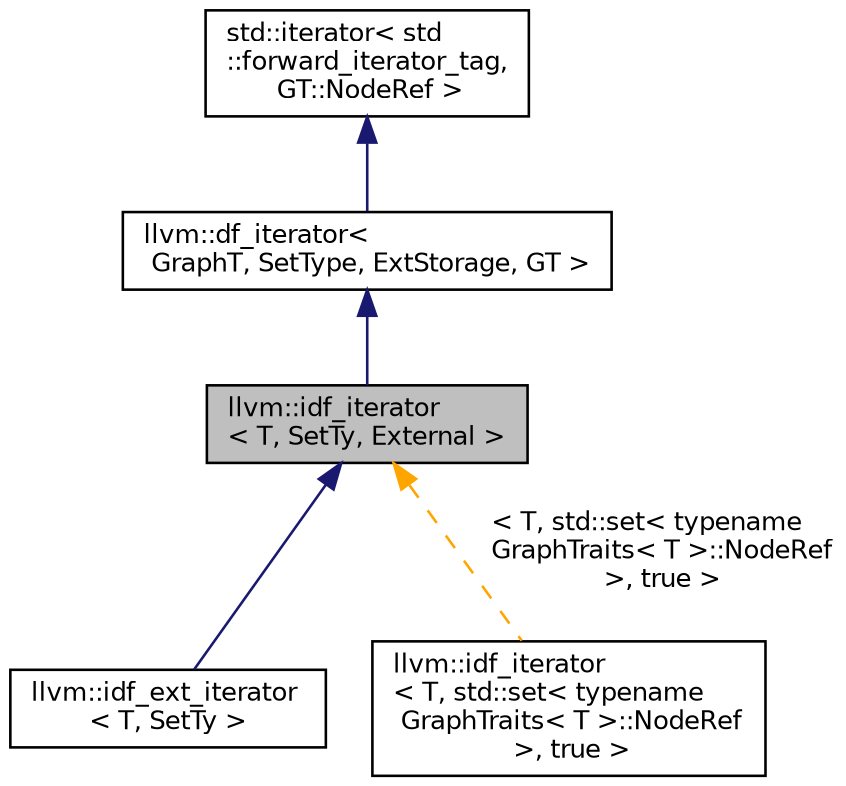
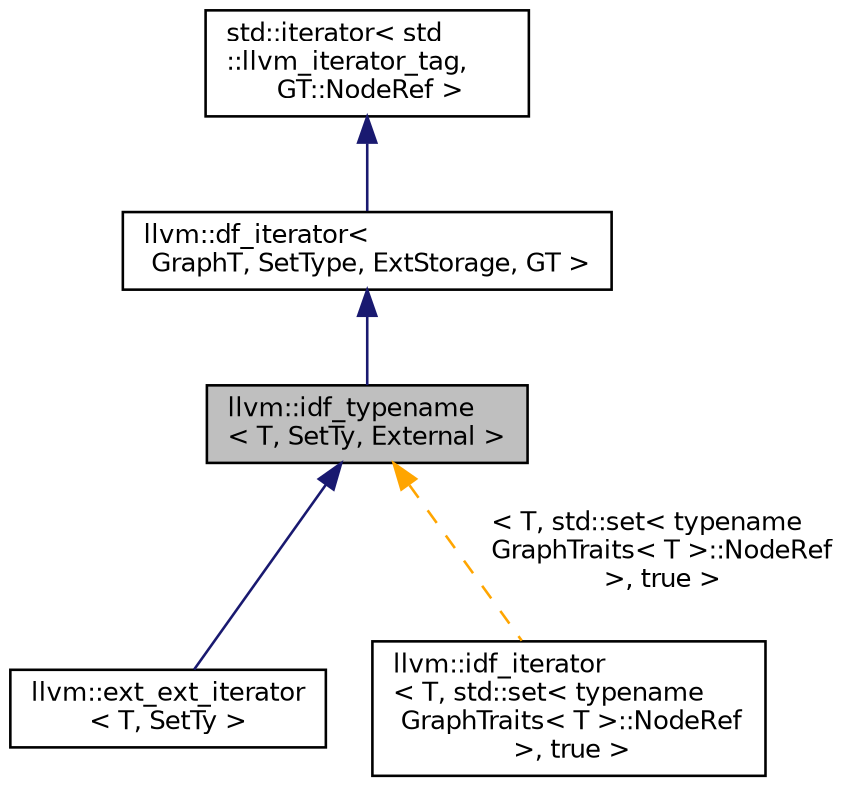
(367, 63) -> (367, 63)
(367, 424) -> (367, 424)
(168, 709) -> (168, 709)
